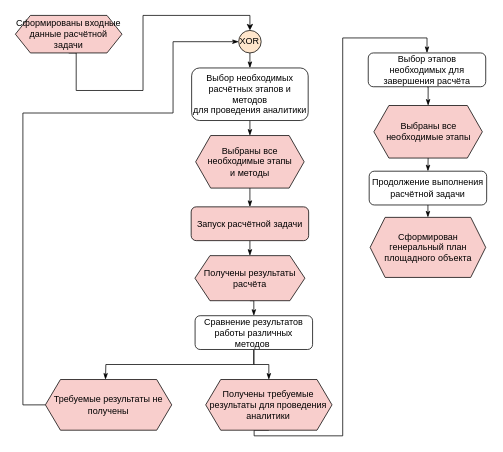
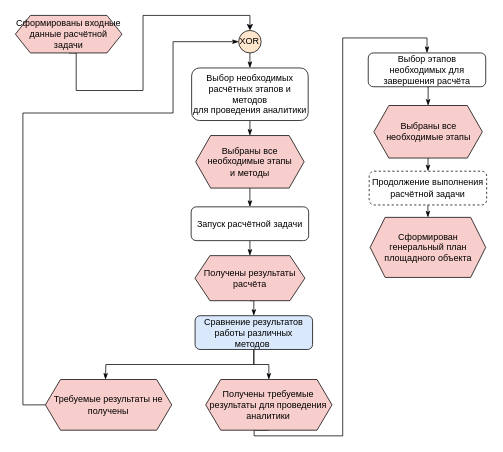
(428, 188) -> (428, 188)
(250, 224) -> (250, 224)
(254, 332) -> (254, 332)
